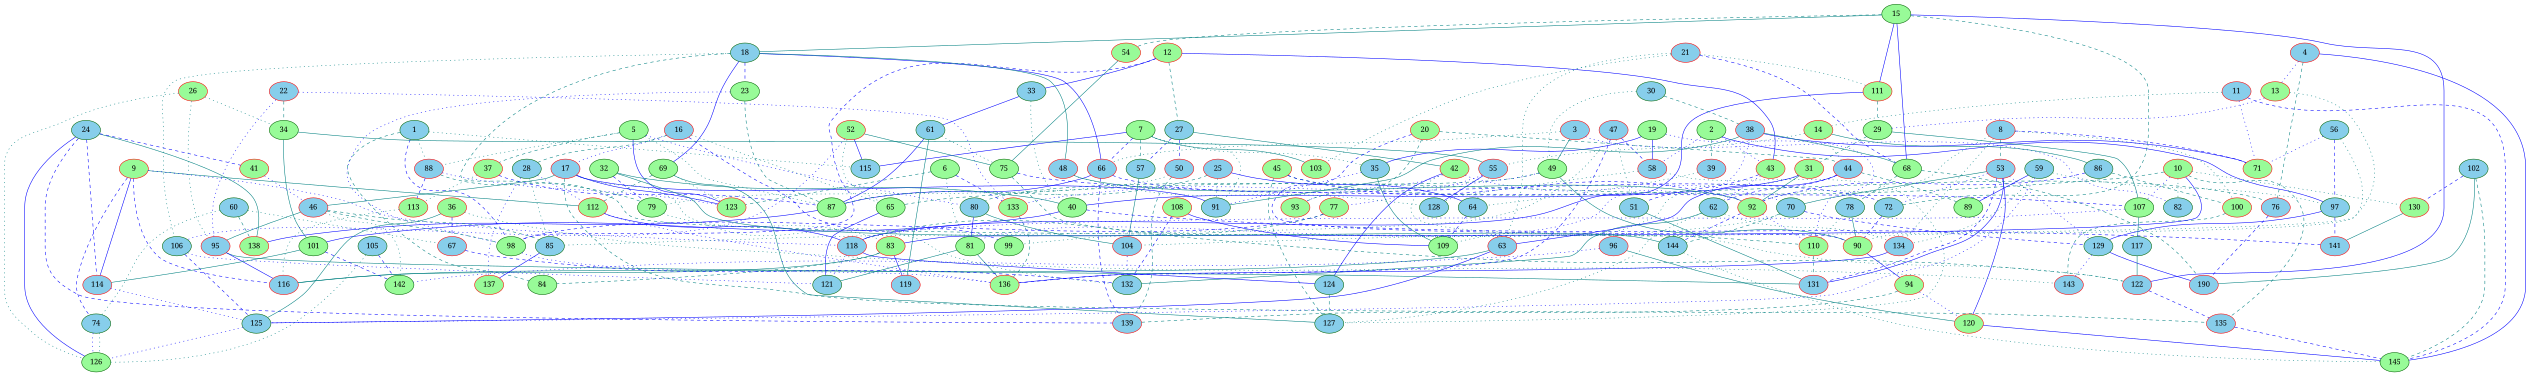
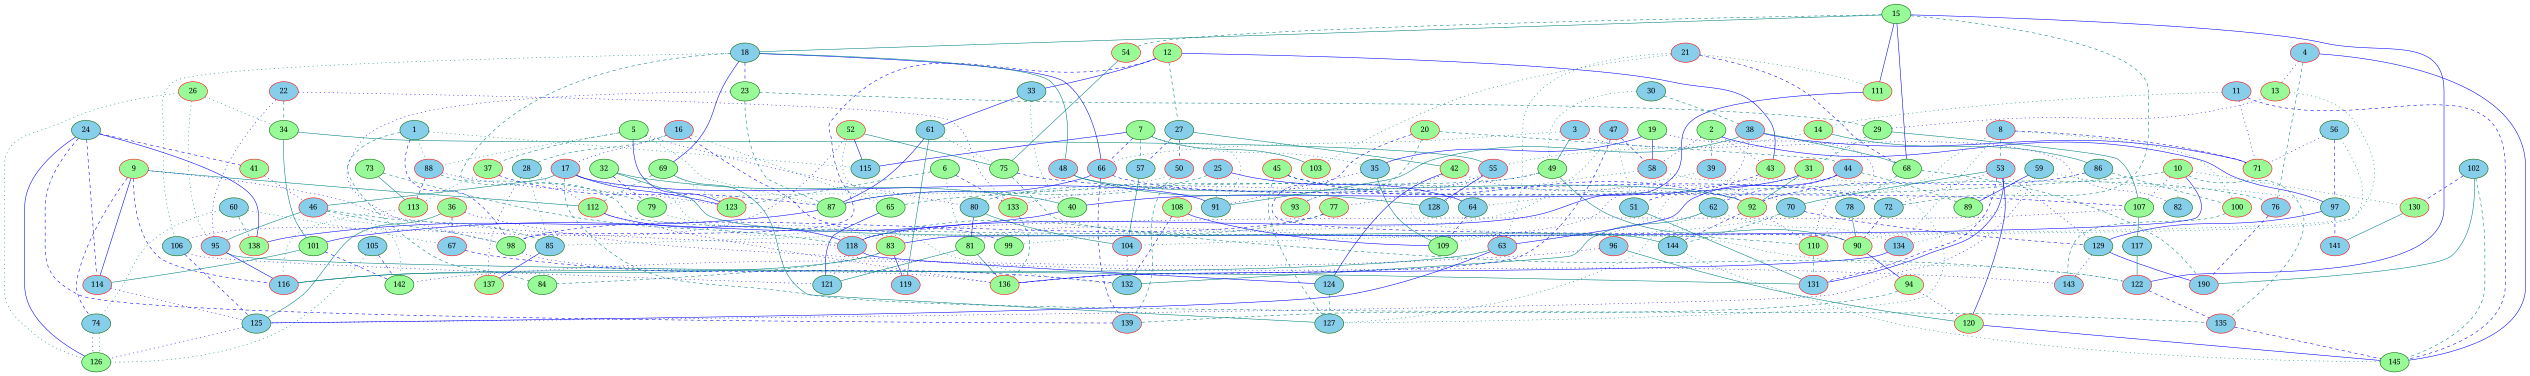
(1877, 111) -> (1312, 104)
(199, 165) -> (199, 165)
none -> (370, 169)
(1246, 195) -> (1246, 195)
(1703, 231) -> none
(1258, 270) -> (1258, 270)
